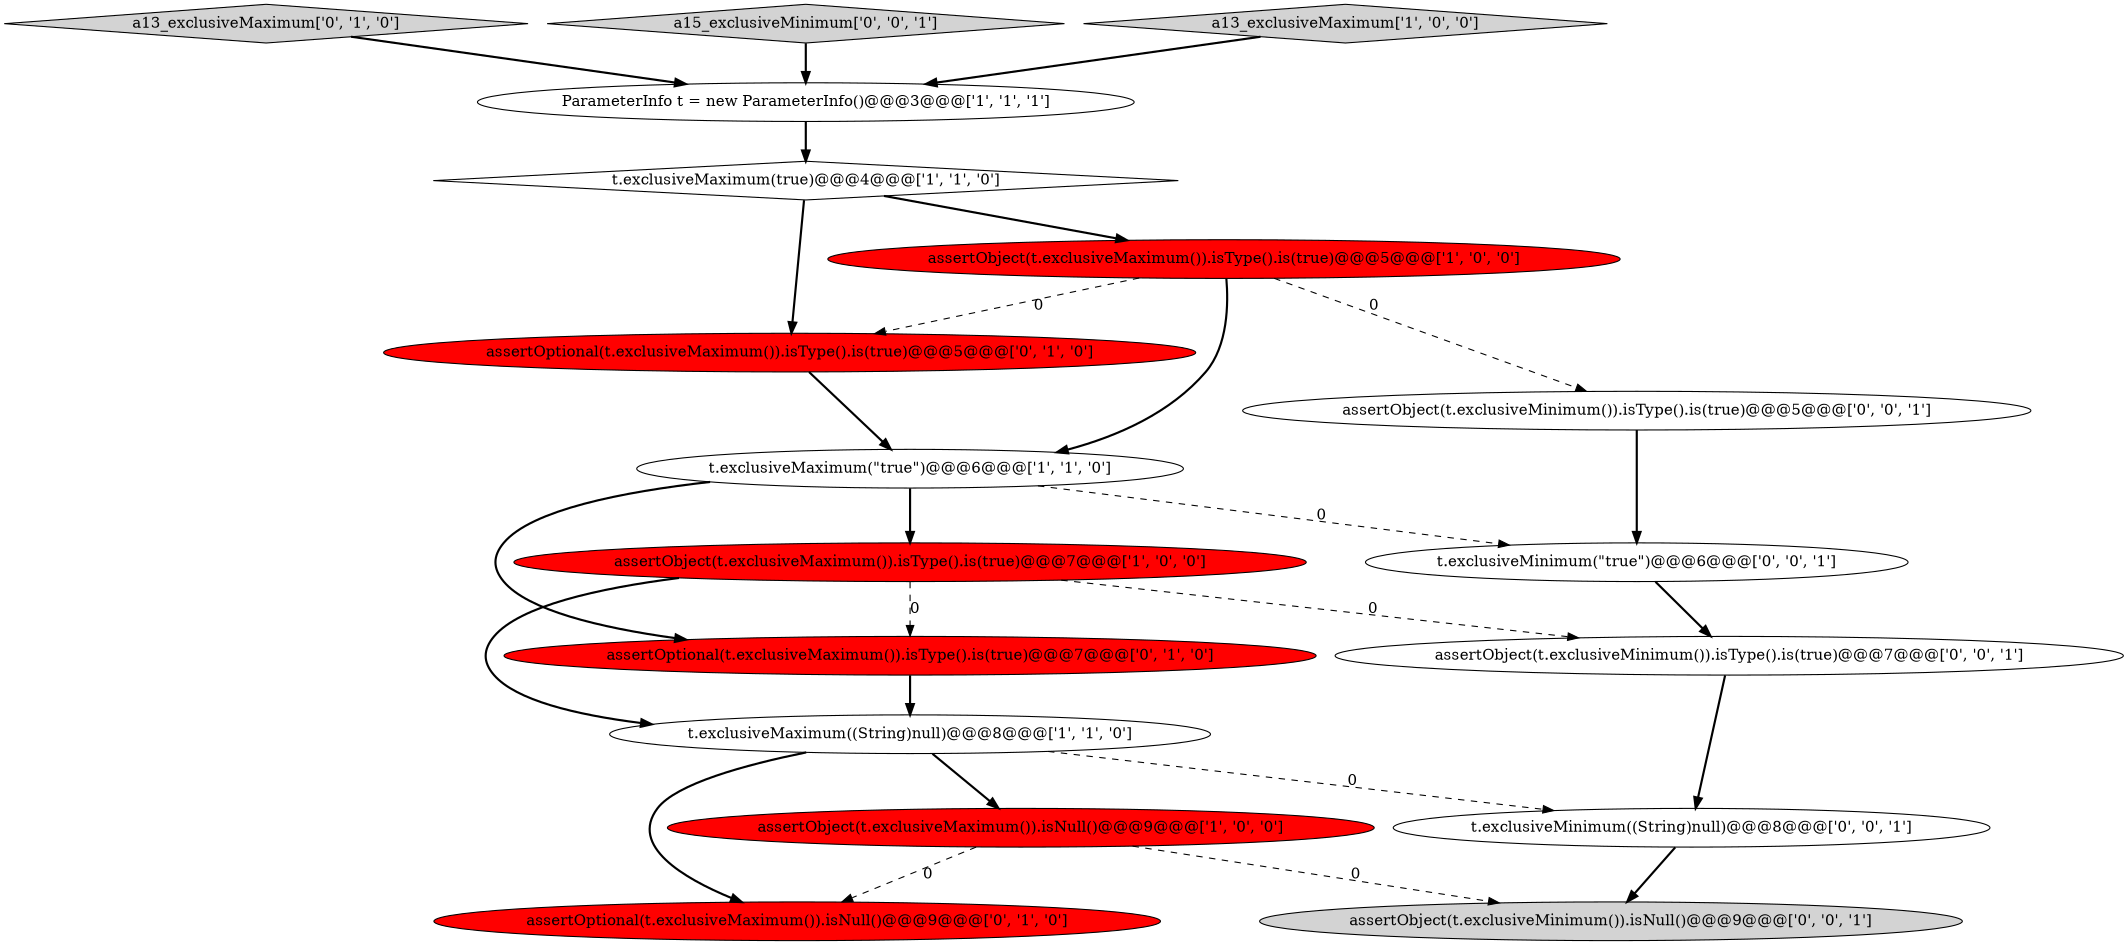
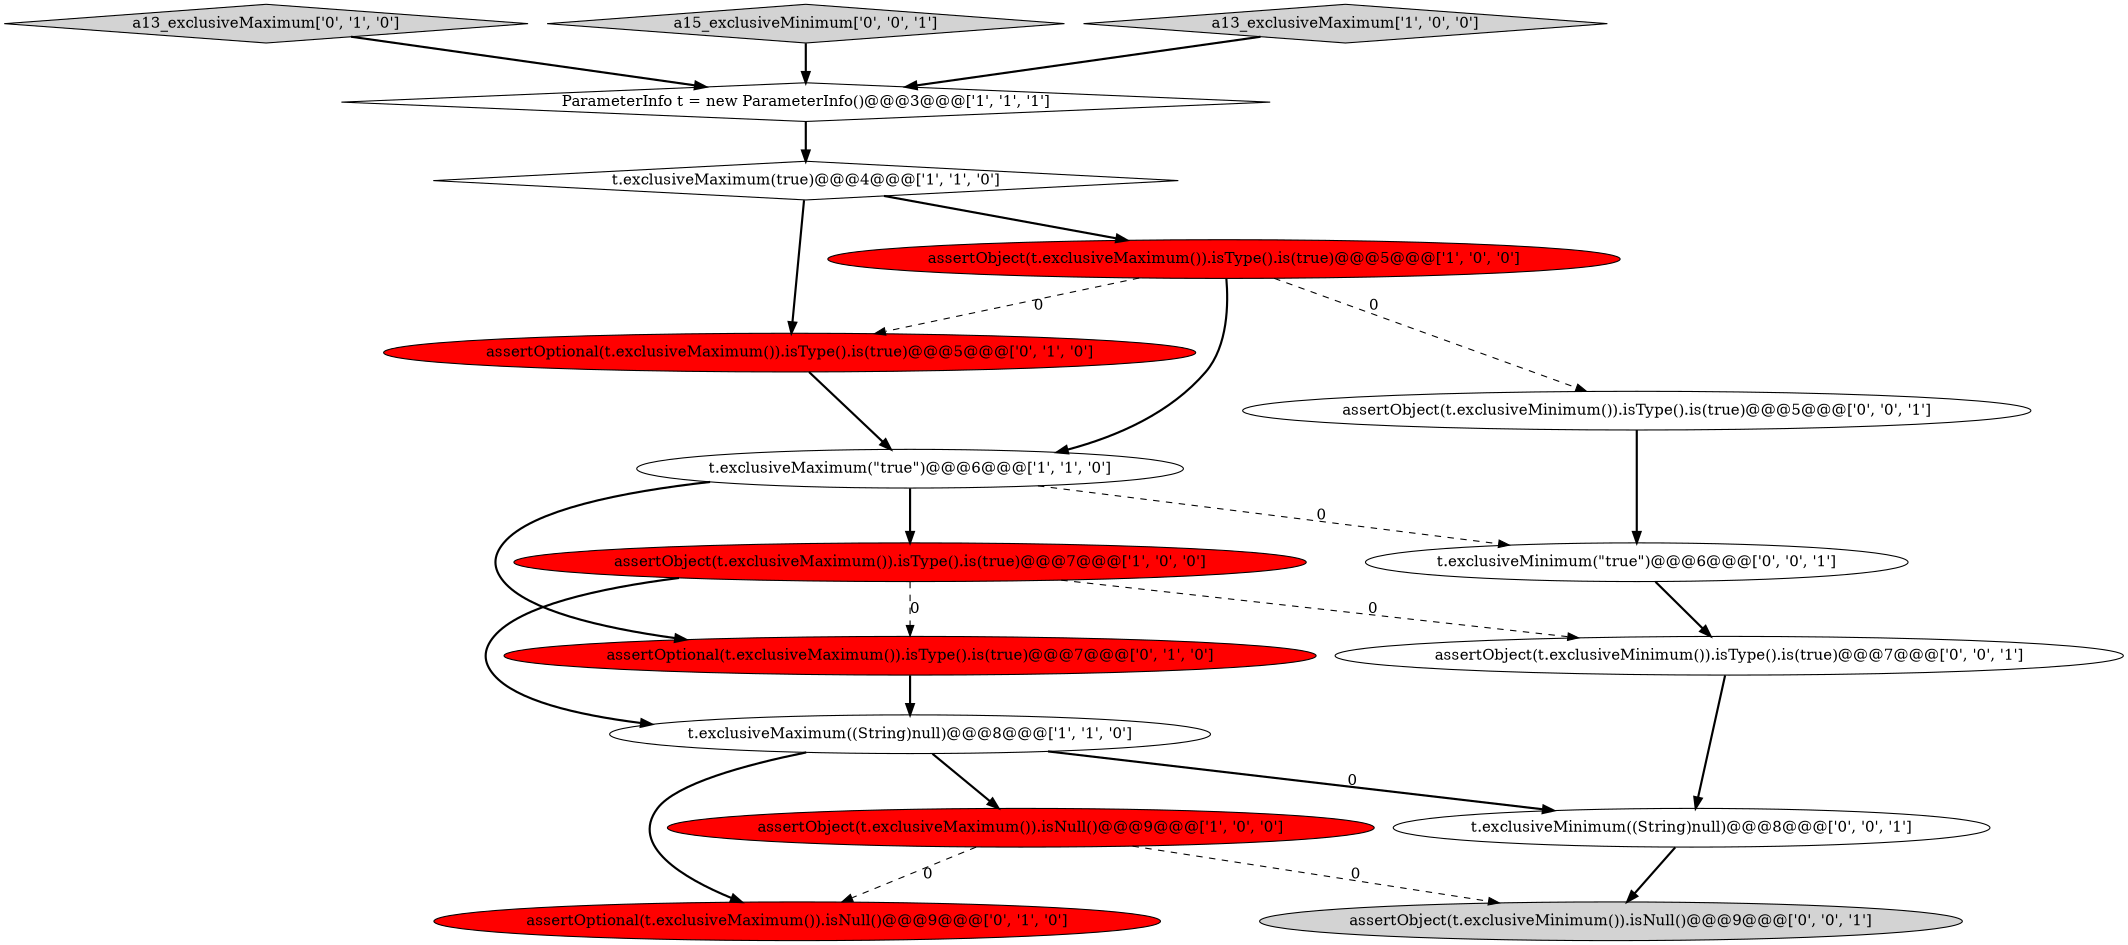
(806, 102) -> (806, 102)
(1295, 780) -> (1295, 780)
